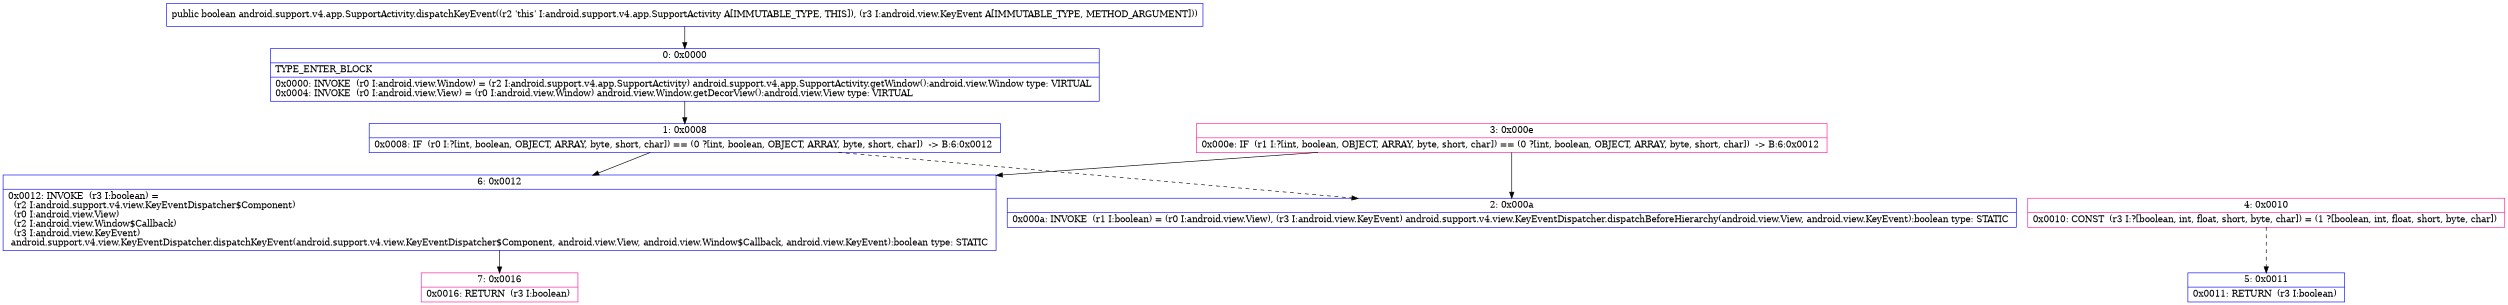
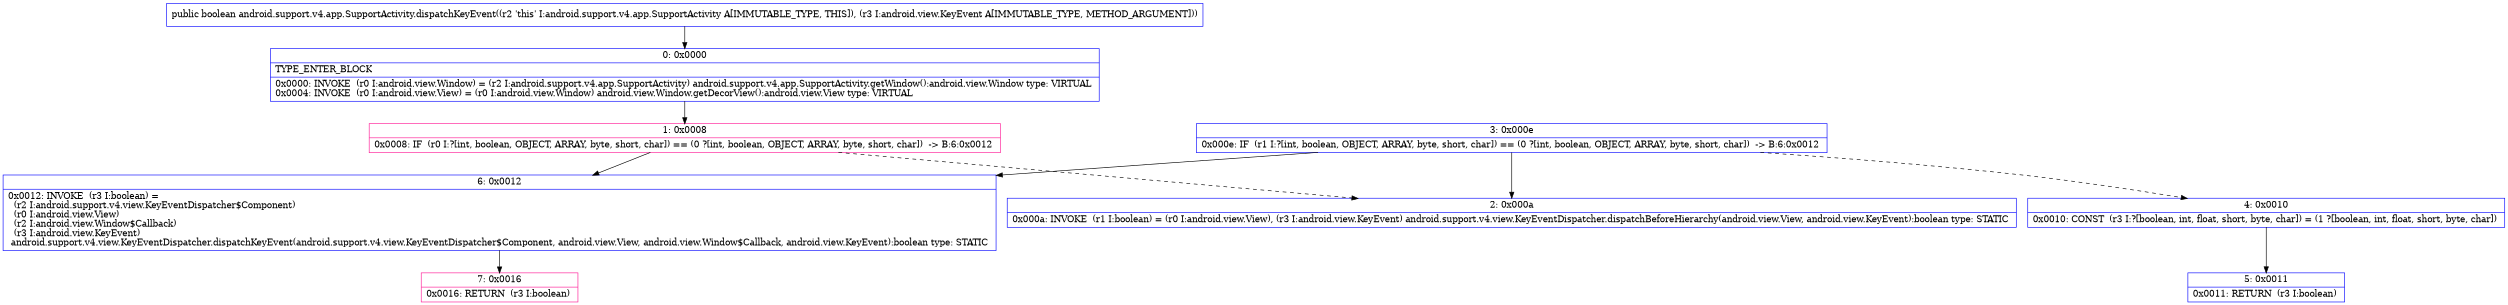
(685, 138) -> (685, 138)
(1512, 138) -> (1512, 138)
none -> (1971, 170)
(2266, 213) -> (2266, 213)
(2266, 247) -> (2266, 247)
